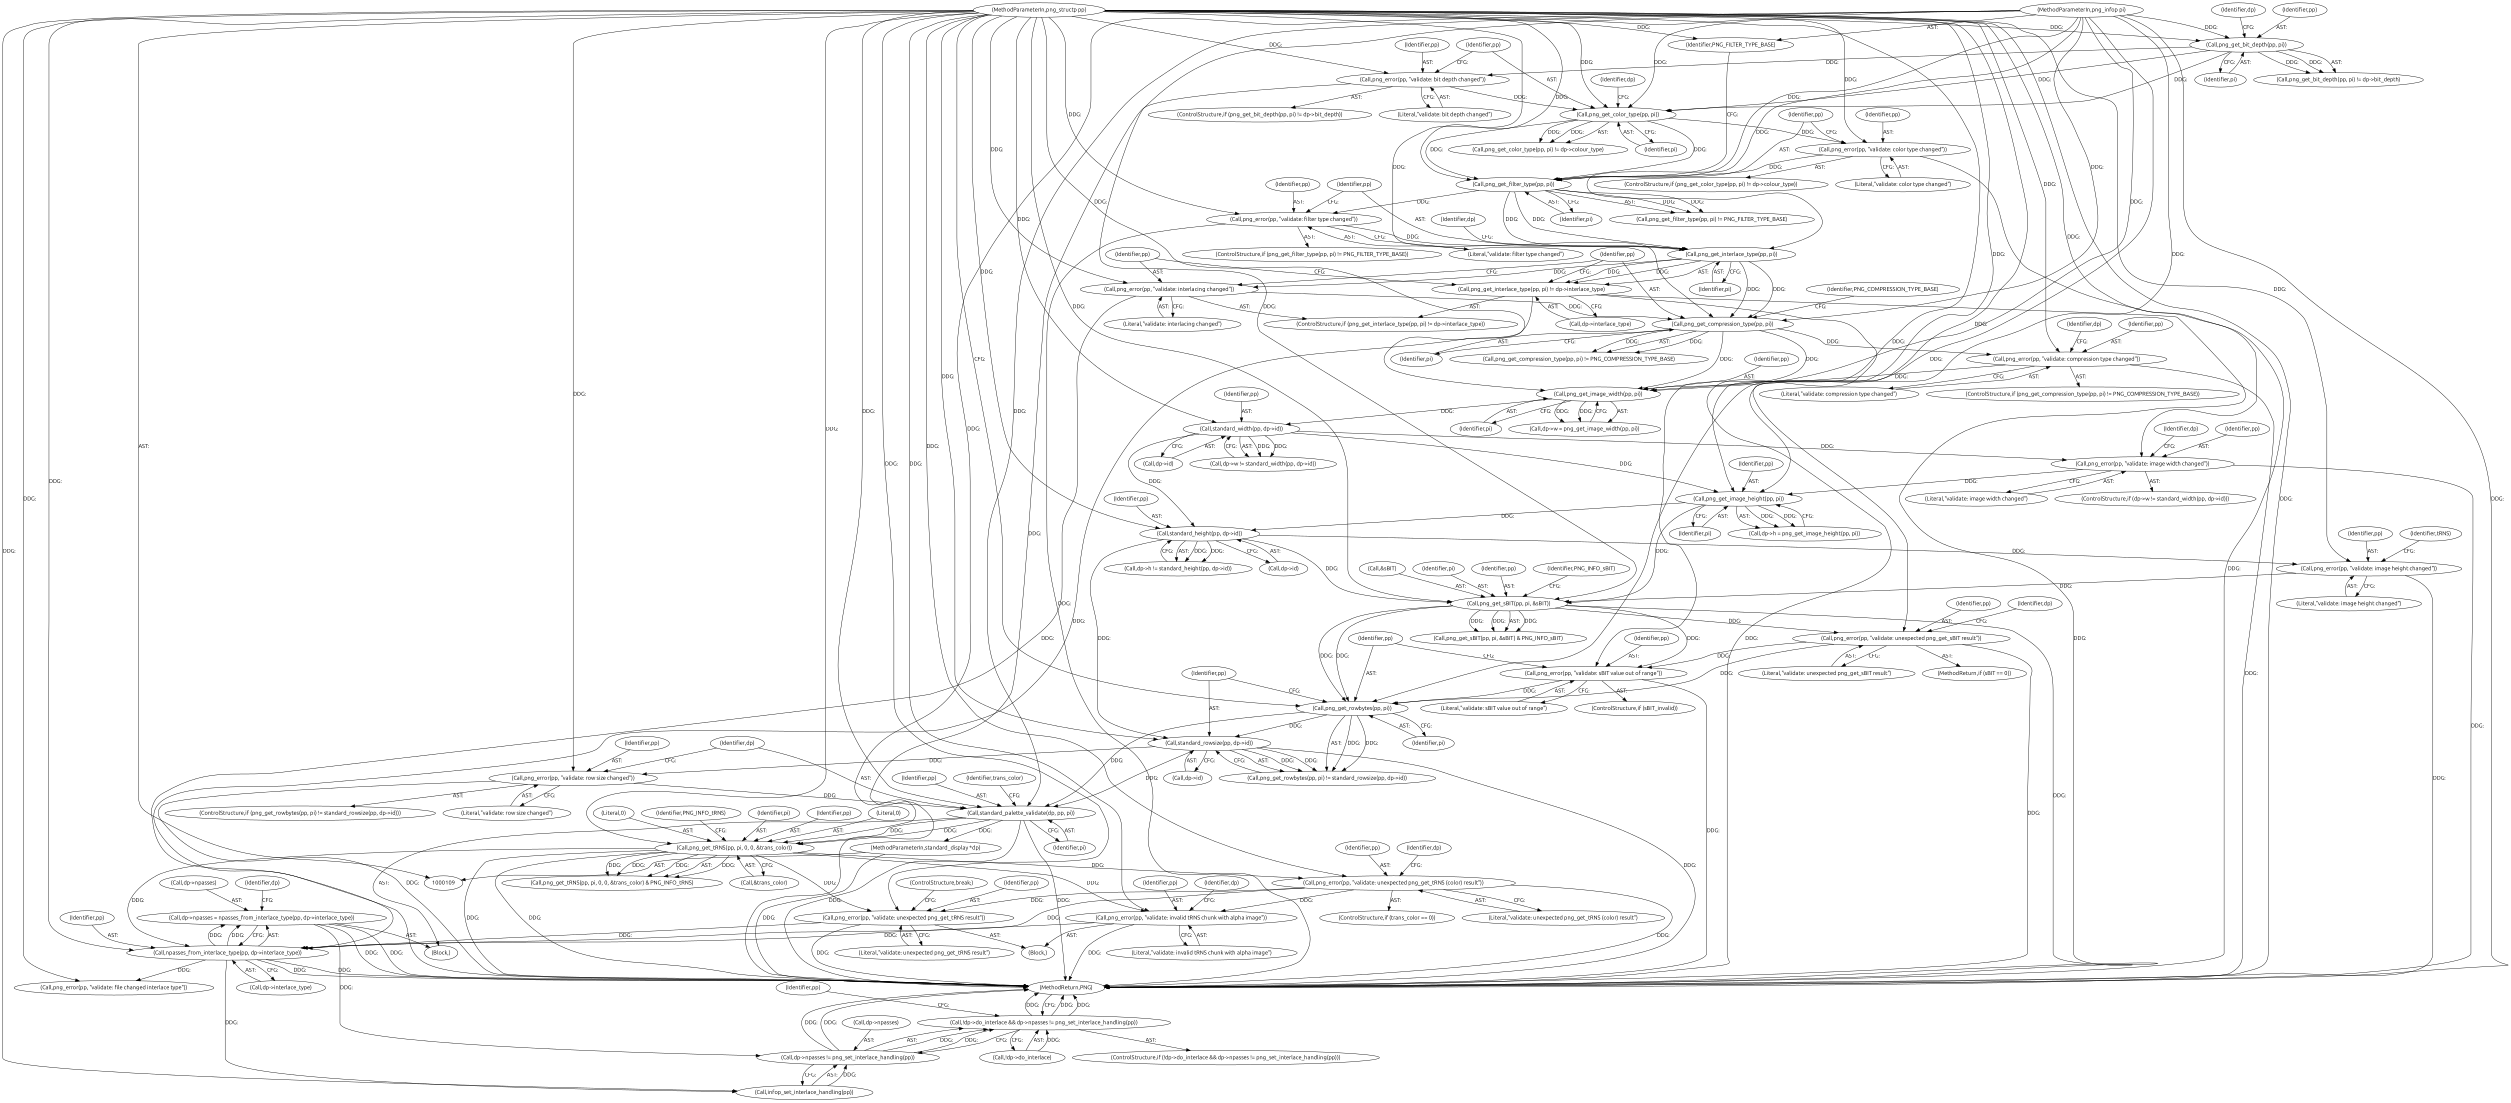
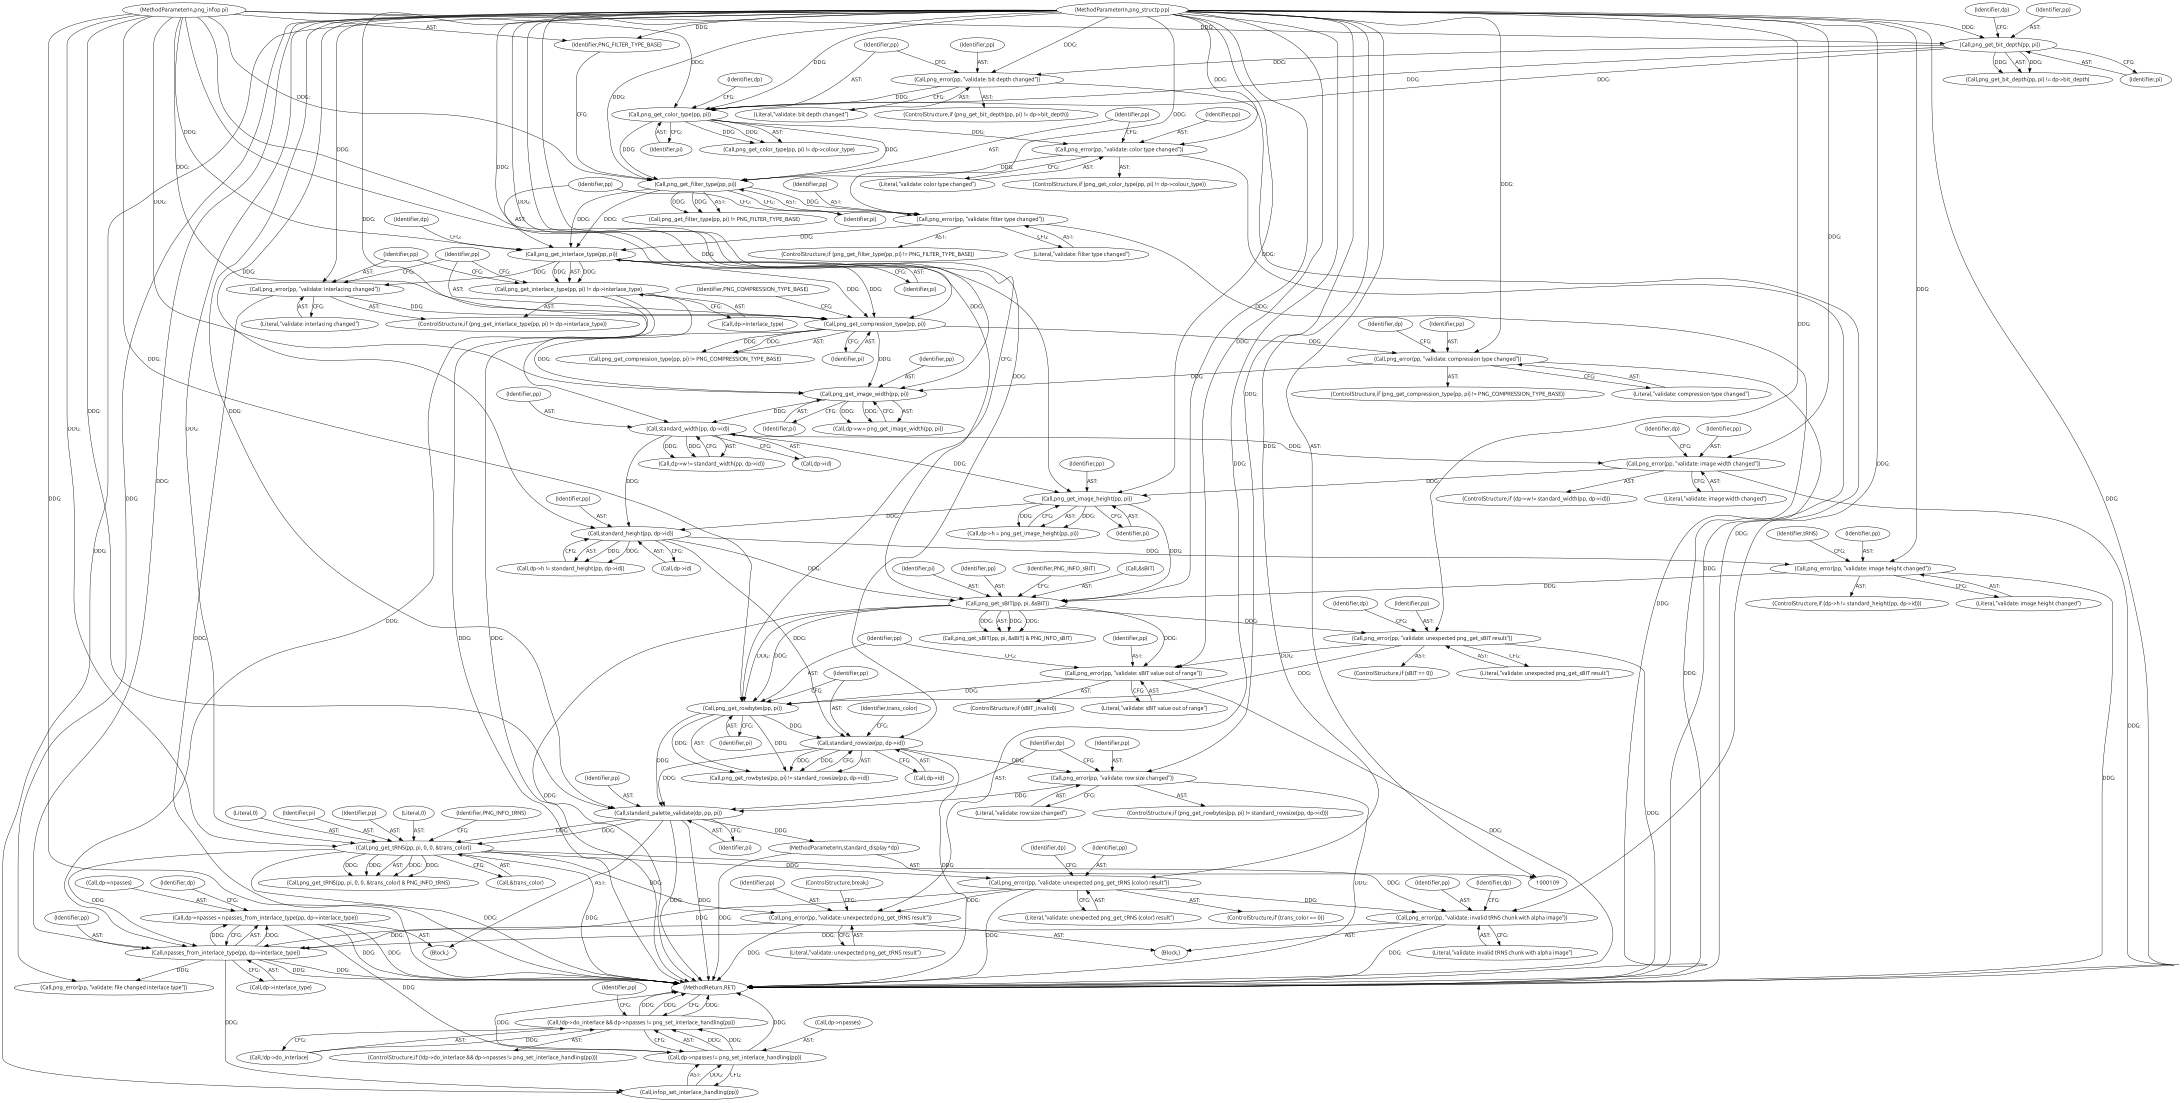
none -> (1847, 604)
(1974, 674) -> (1394, 674)
(1007, 794) -> (877, 724)
(1066, 988) -> (710, 988)
